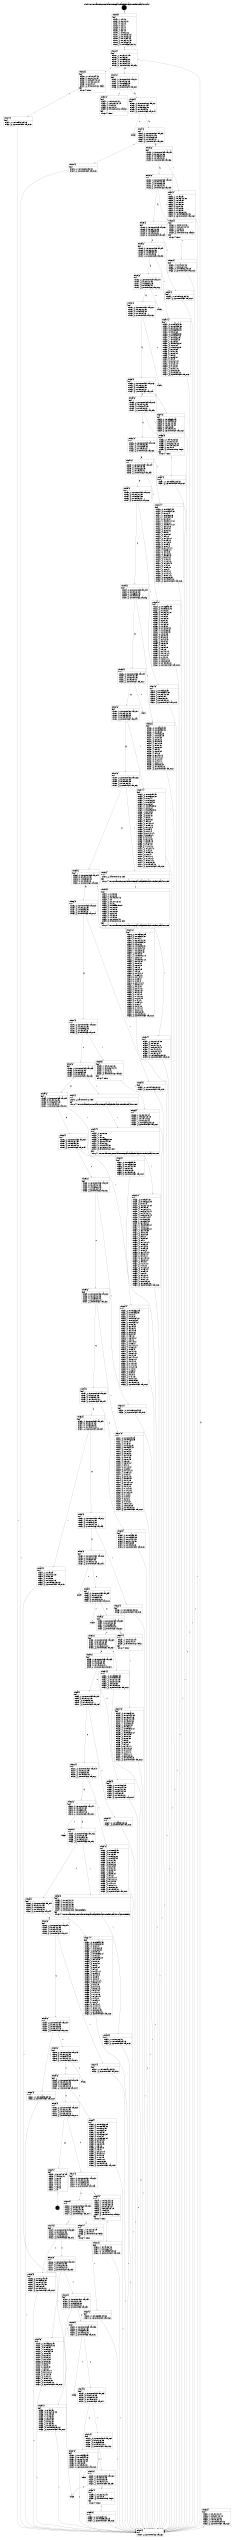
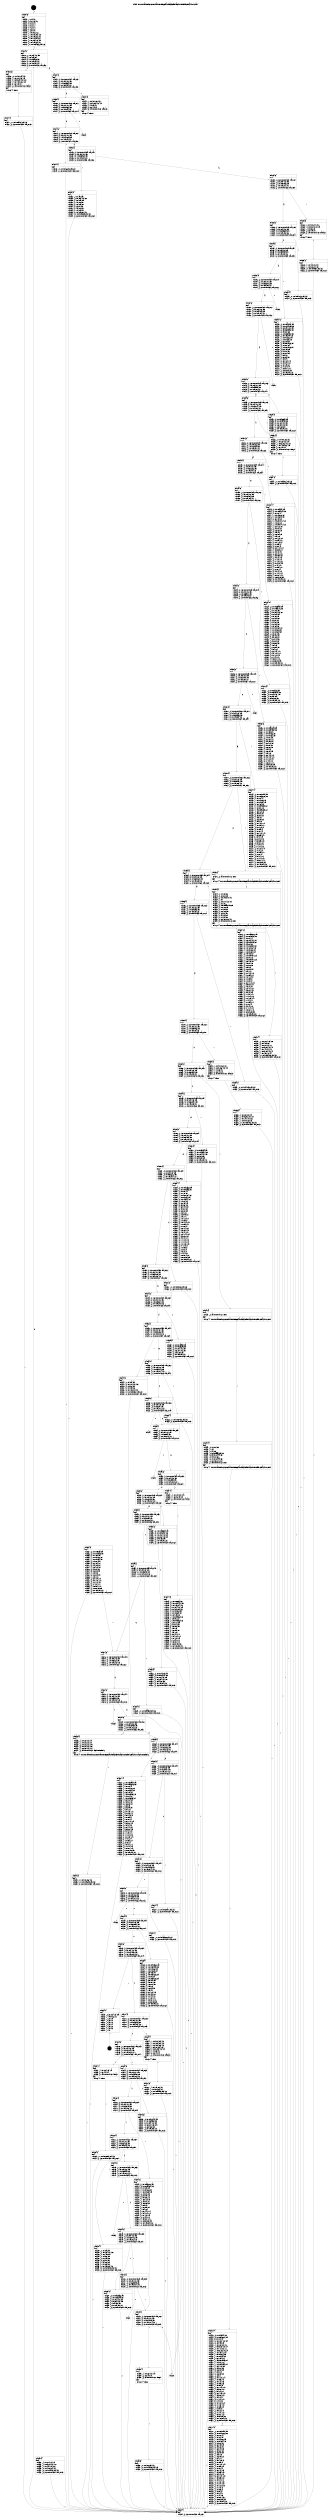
(105, 1368) -> (222, 2424)
(98, 1811) -> (108, 1622)
(65, 2143) -> (129, 1984)
